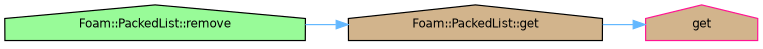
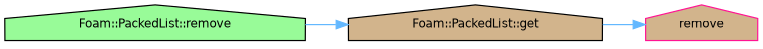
(702, 25) -> (702, 25)
